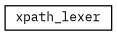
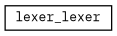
(58, 18) -> (58, 18)
